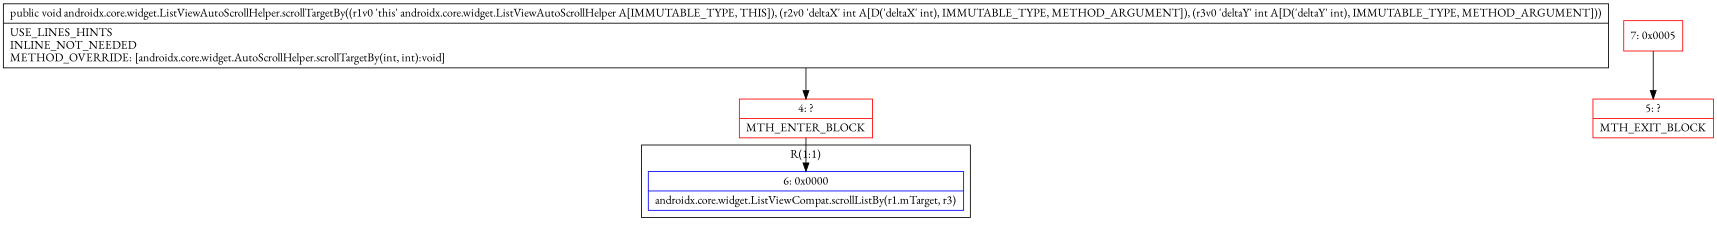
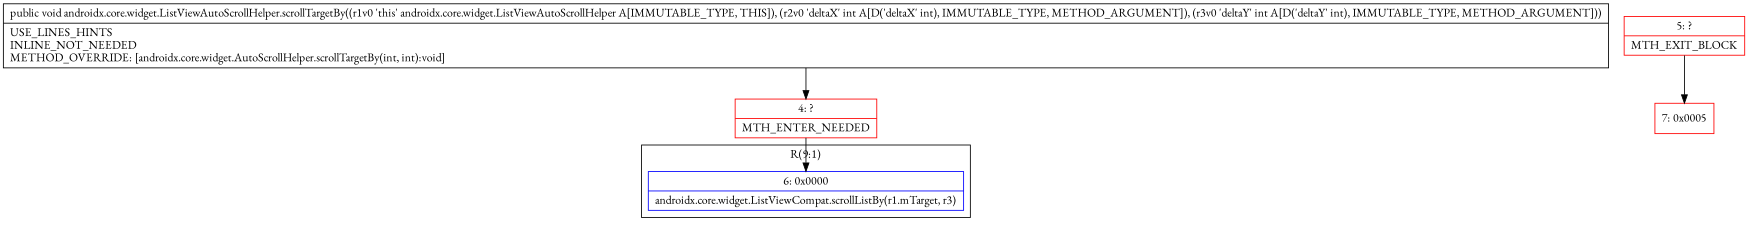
(1653, 71) -> (1684, 75)
(806, 128) -> (806, 128)
(806, 155) -> (806, 155)
